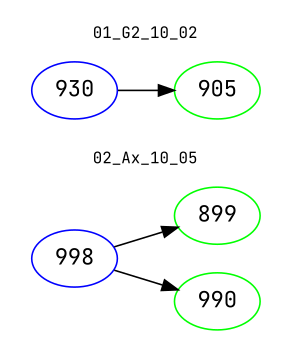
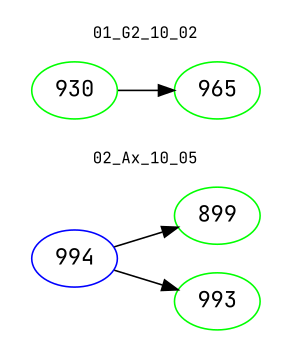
(75, 90) -> (75, 90)
(217, 90) -> (217, 90)
(75, 259) -> (75, 259)
(217, 301) -> (217, 301)
